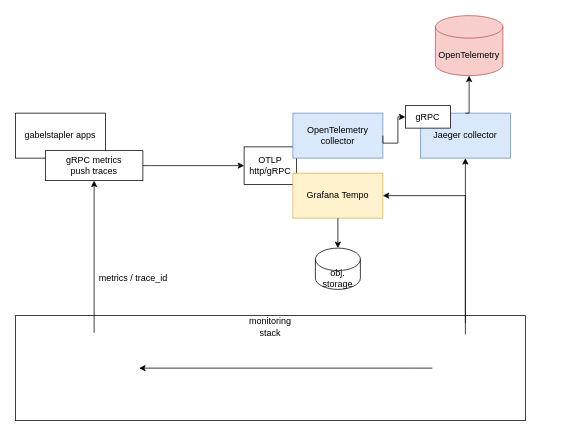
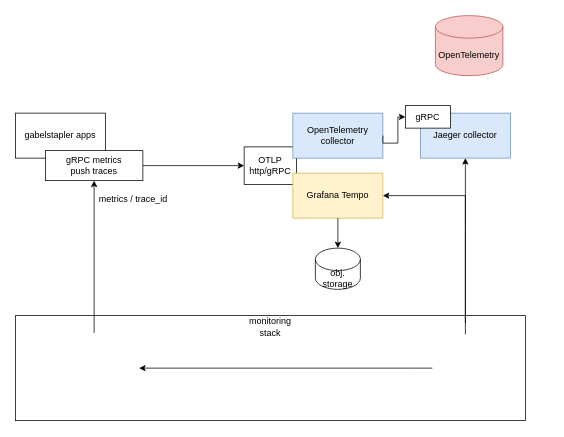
(469, 82) -> none
(134, 278) -> (134, 199)
